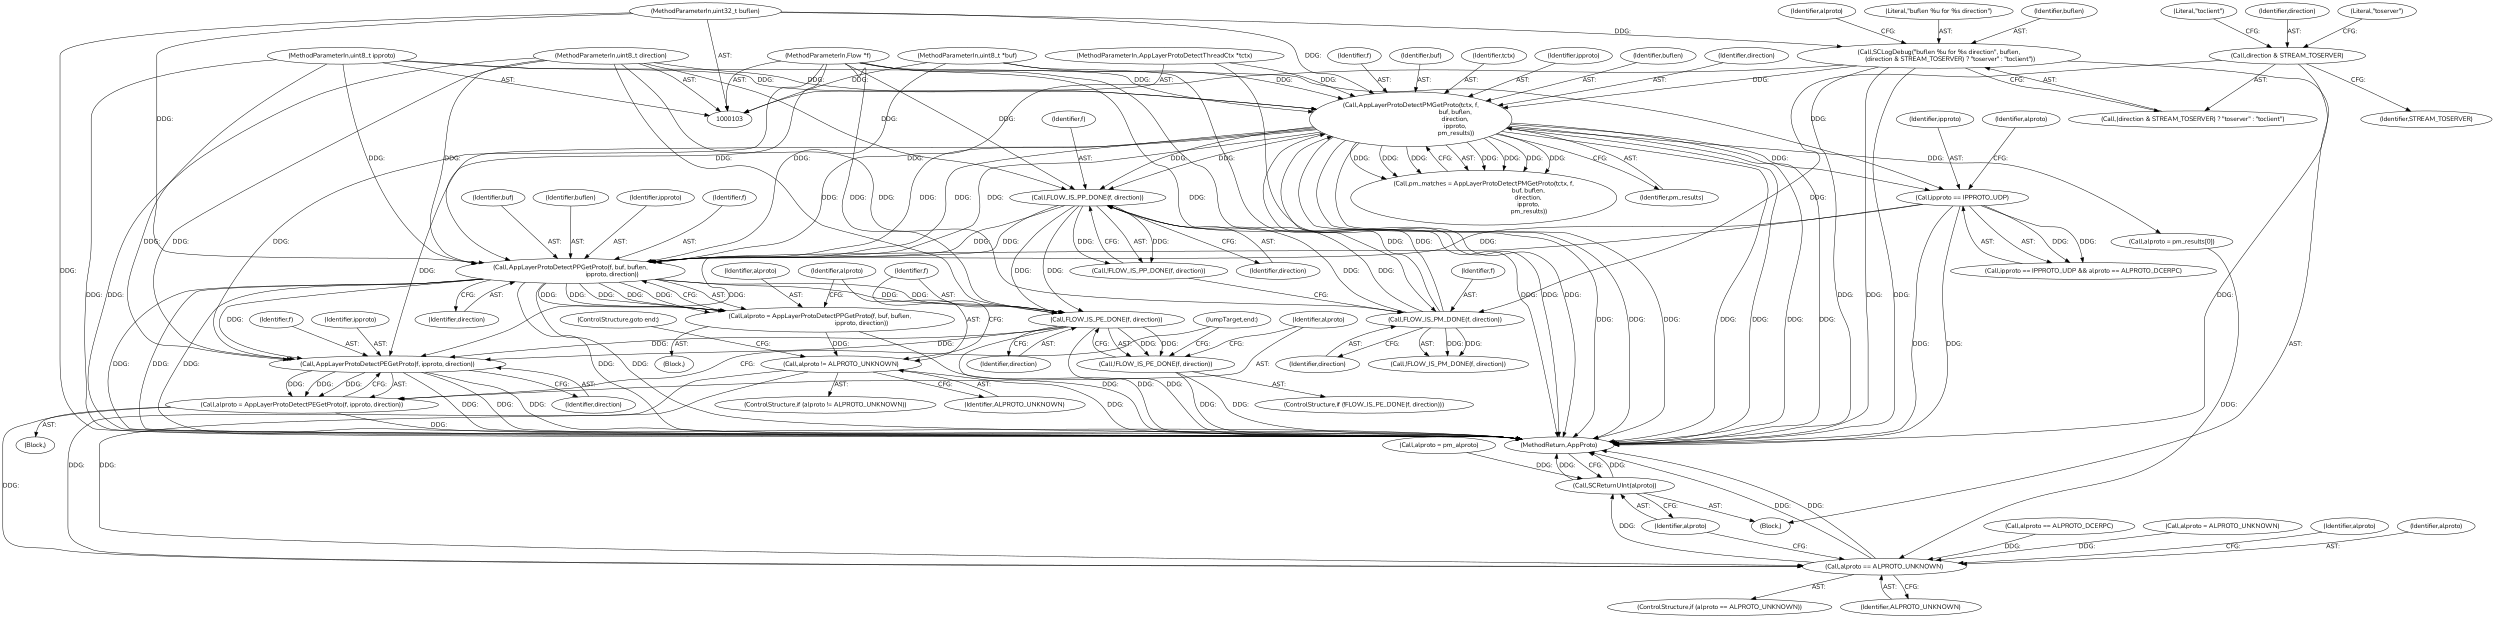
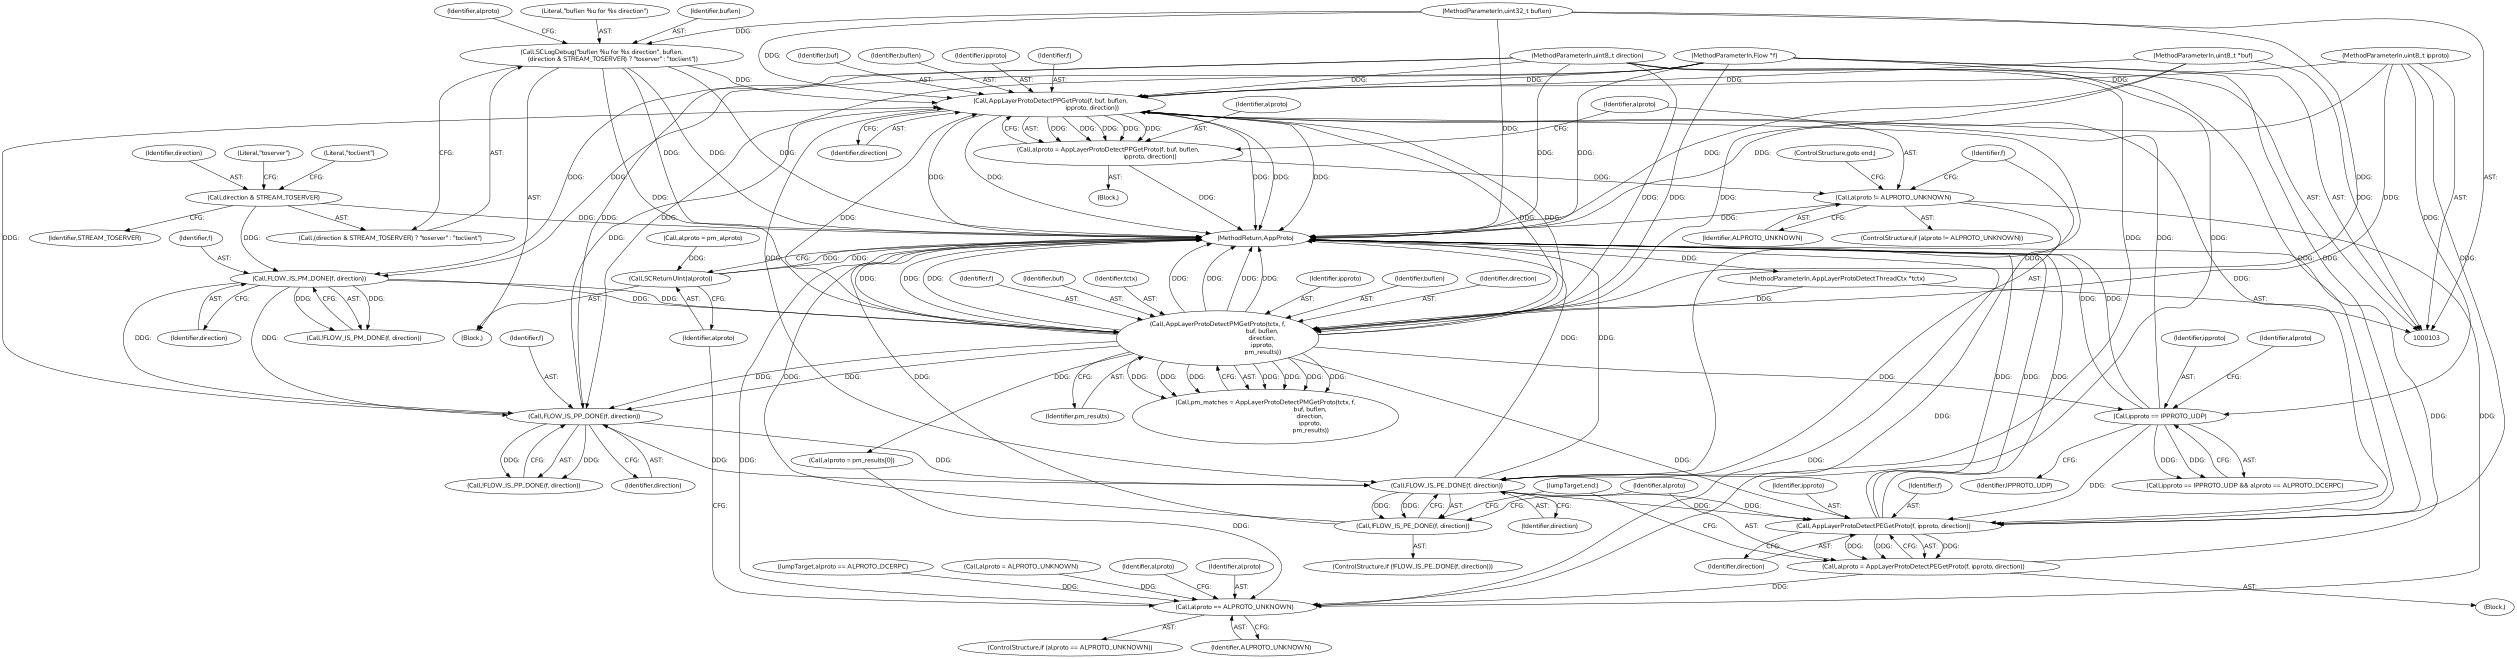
(1989, 242) -> (2225, 461)
(1521, 252) -> (1530, 250)
(1293, 295) -> (332, 313)
none -> (2015, 486)
(2059, 526) -> (843, 567)
(1697, 552) -> none
